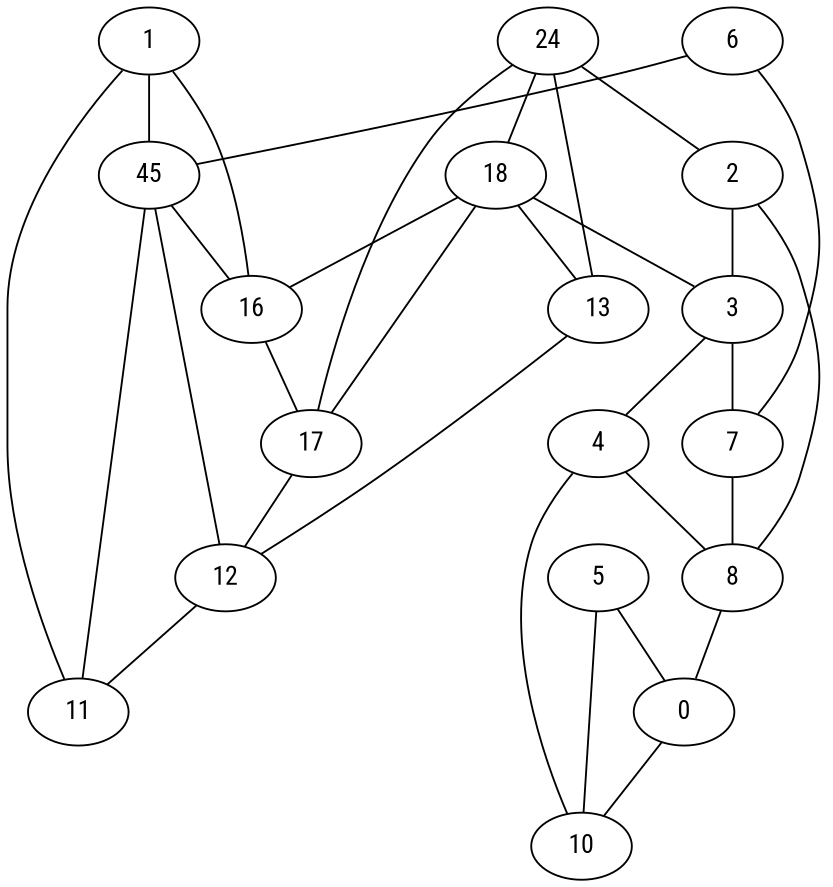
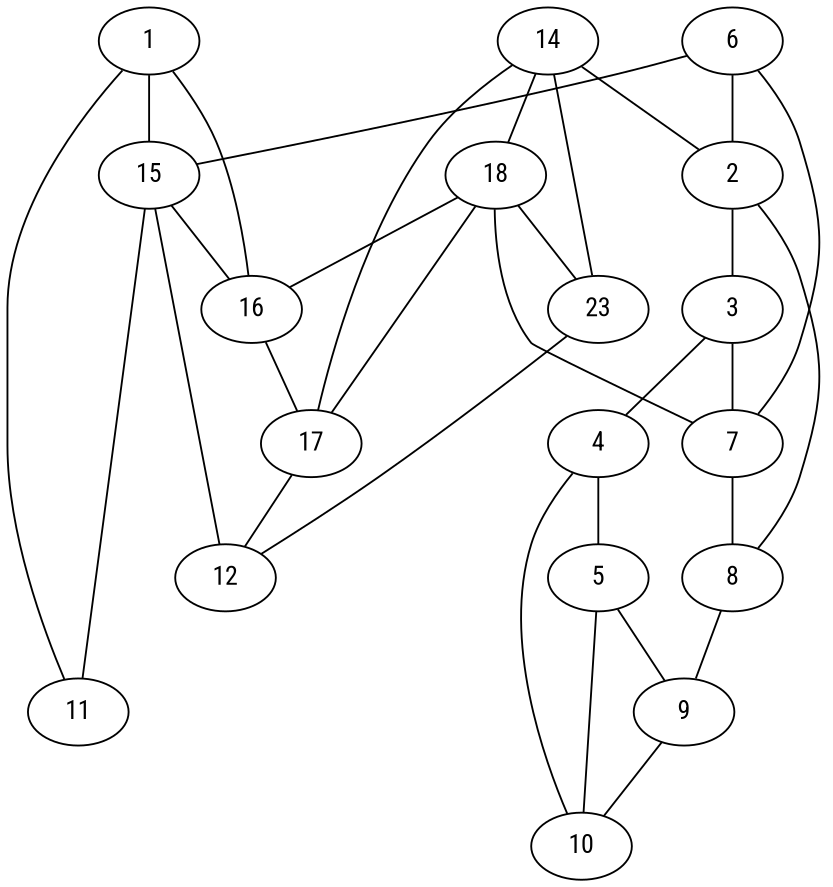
(548, 41) -> (548, 41)
none -> (733, 108)
(149, 175) -> (149, 175)
(614, 242) -> (534, 345)
(598, 309) -> (598, 309)
(665, 511) -> (598, 511)
(152, 645) -> none
(684, 712) -> (684, 712)
